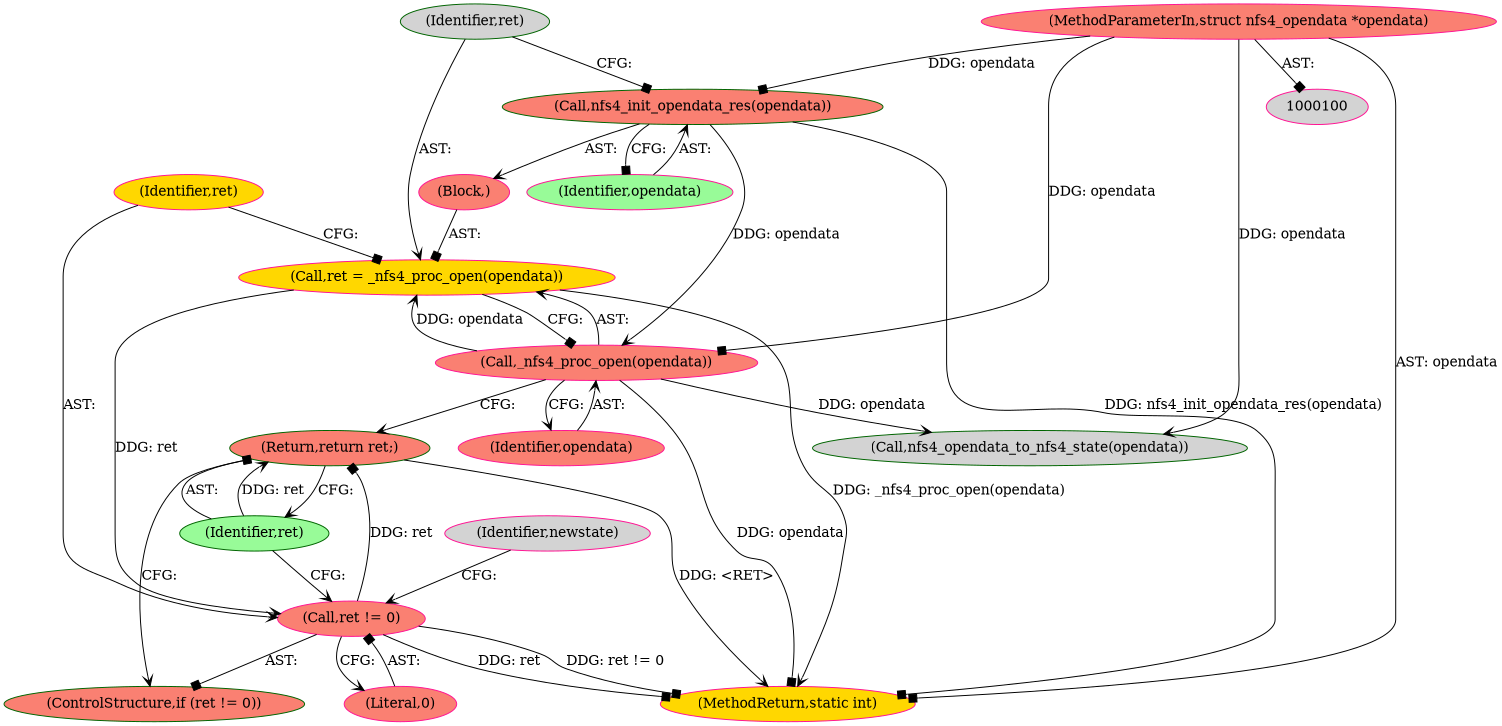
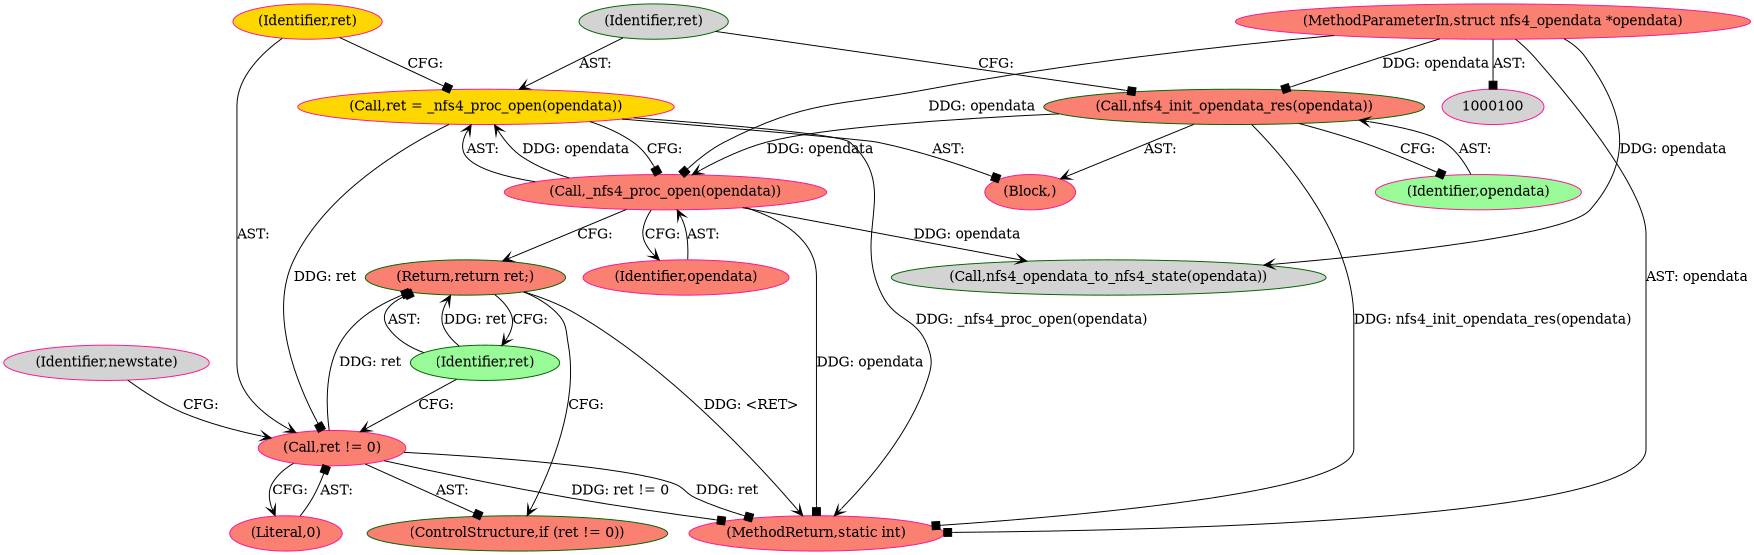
(448, 230) -> (864, 141)
(115, 444) -> (304, 242)
(788, 704) -> (816, 533)
